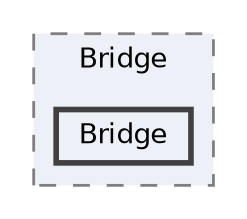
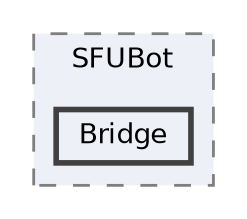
(124, 60) -> (124, 60)
